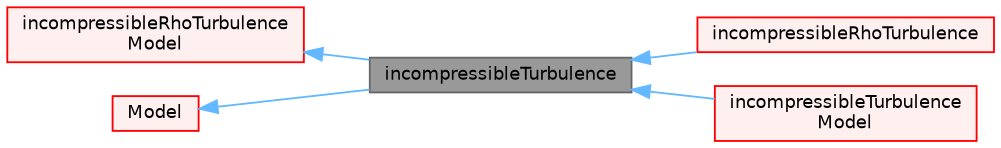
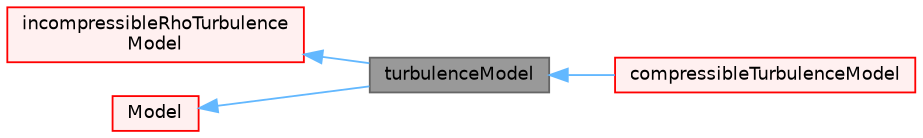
(846, 35) -> (765, 75)
(501, 75) -> (459, 75)
(846, 113) -> none
